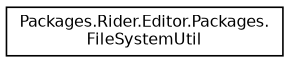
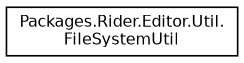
(145, 32) -> (122, 32)
